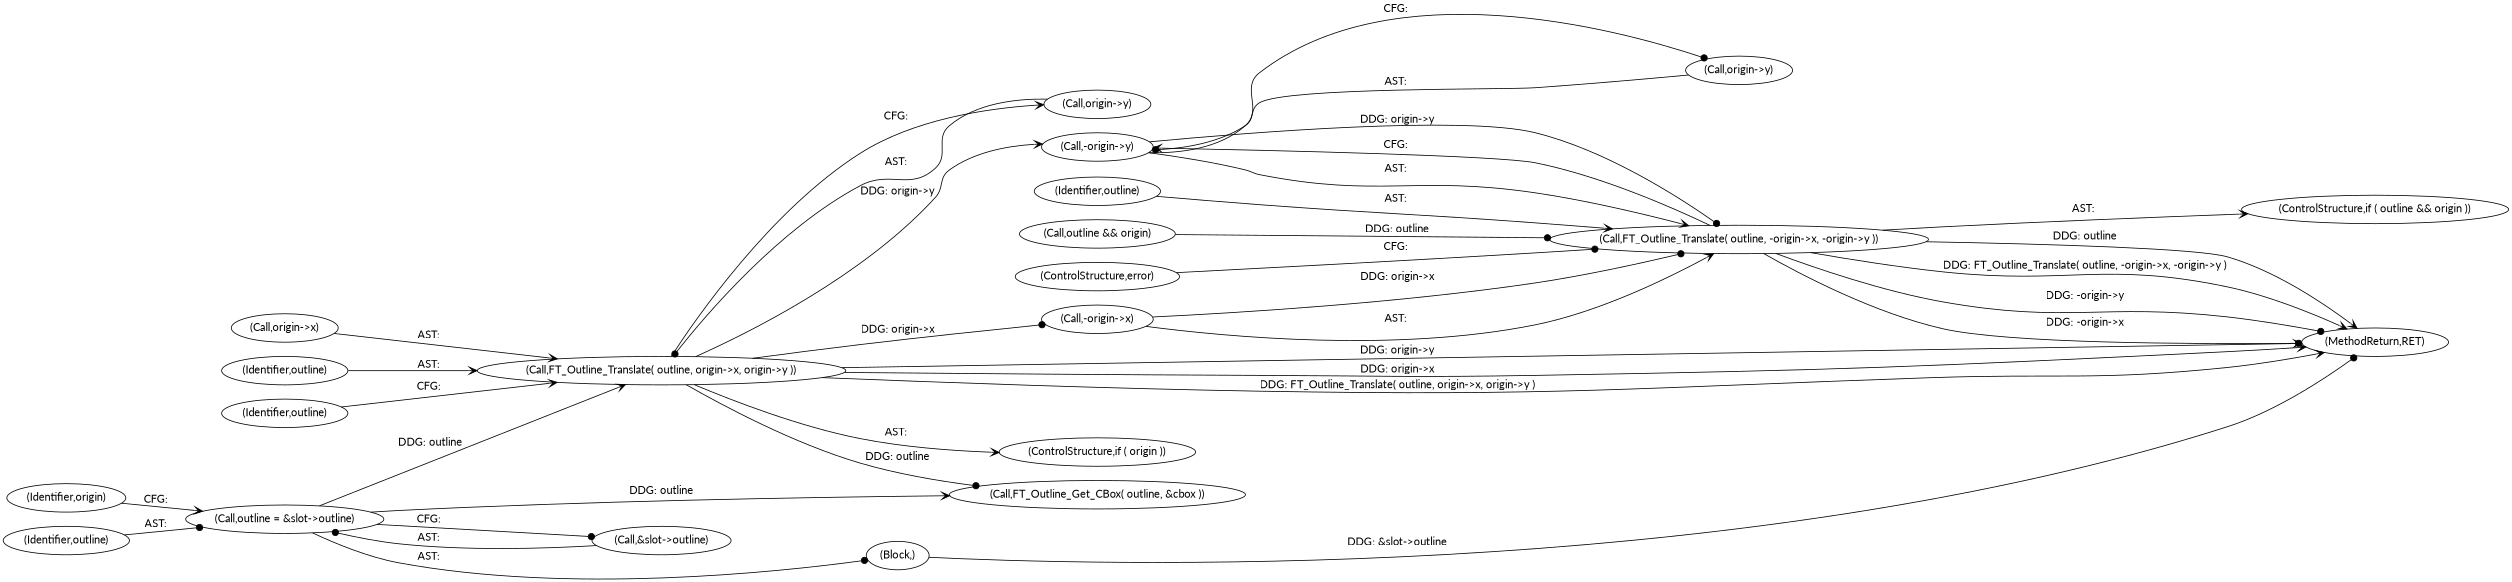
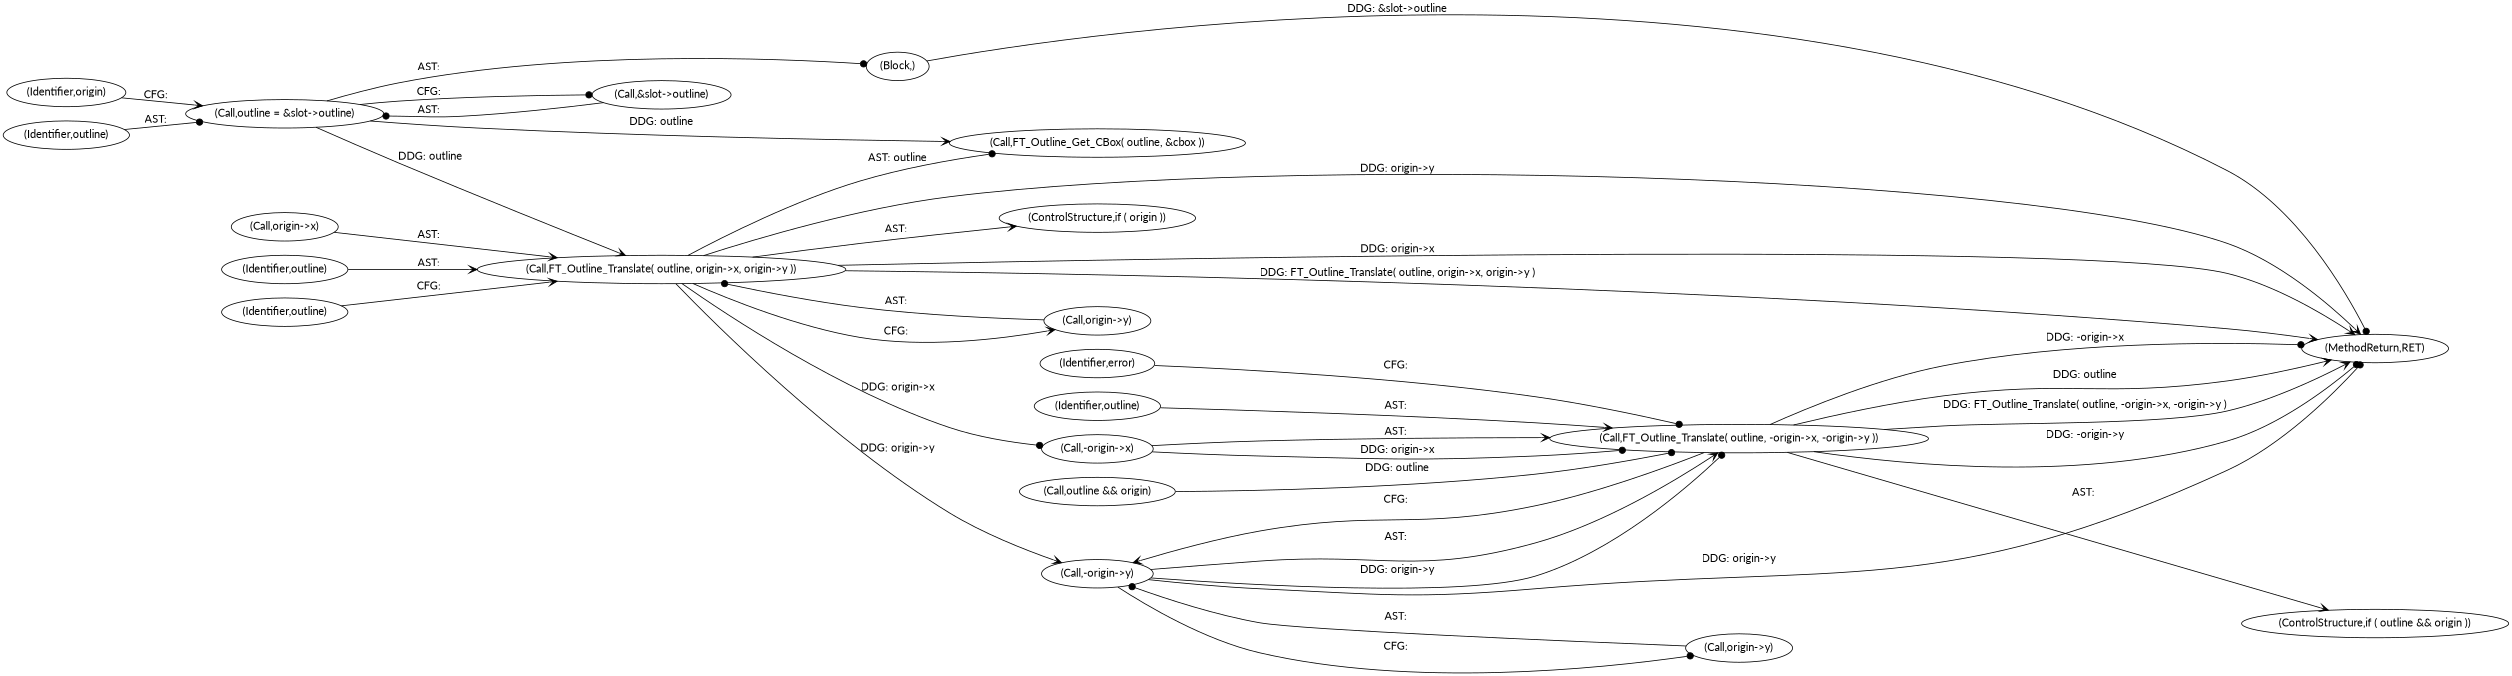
(1097, 277) -> (1097, 364)
(898, 457) -> (898, 158)
none -> (1779, 576)
